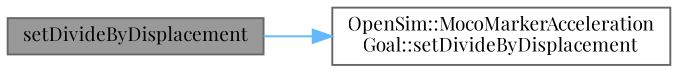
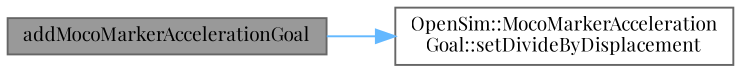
(136, 36) -> (167, 36)
